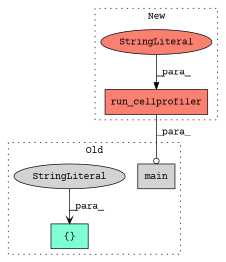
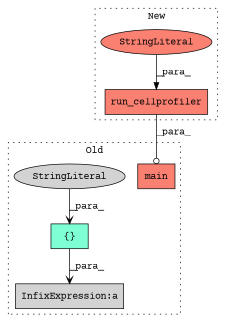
(156, 176) -> (156, 176)
none -> (70, 296)
